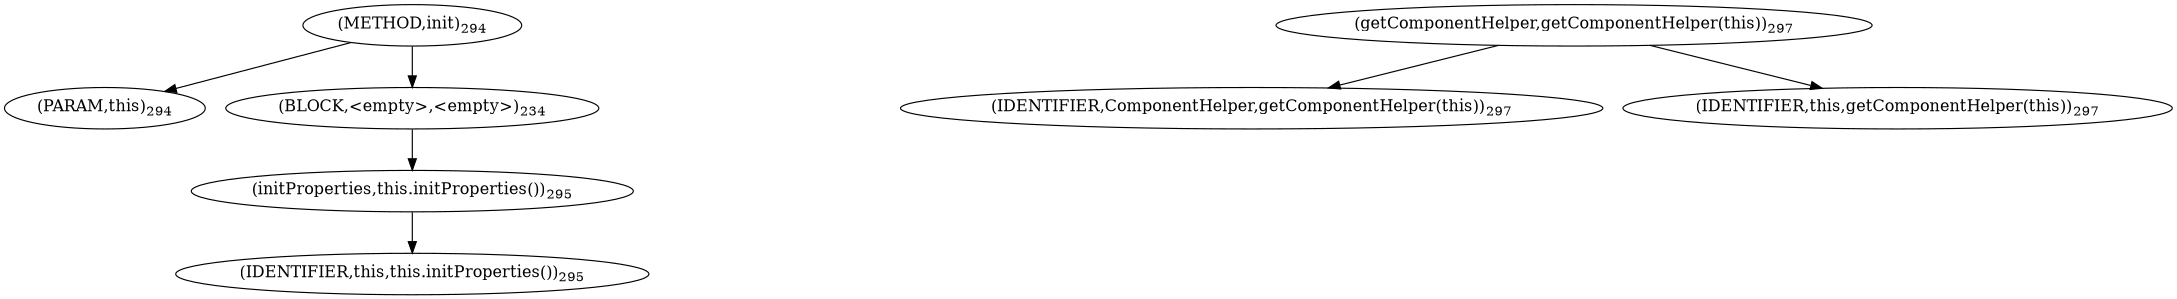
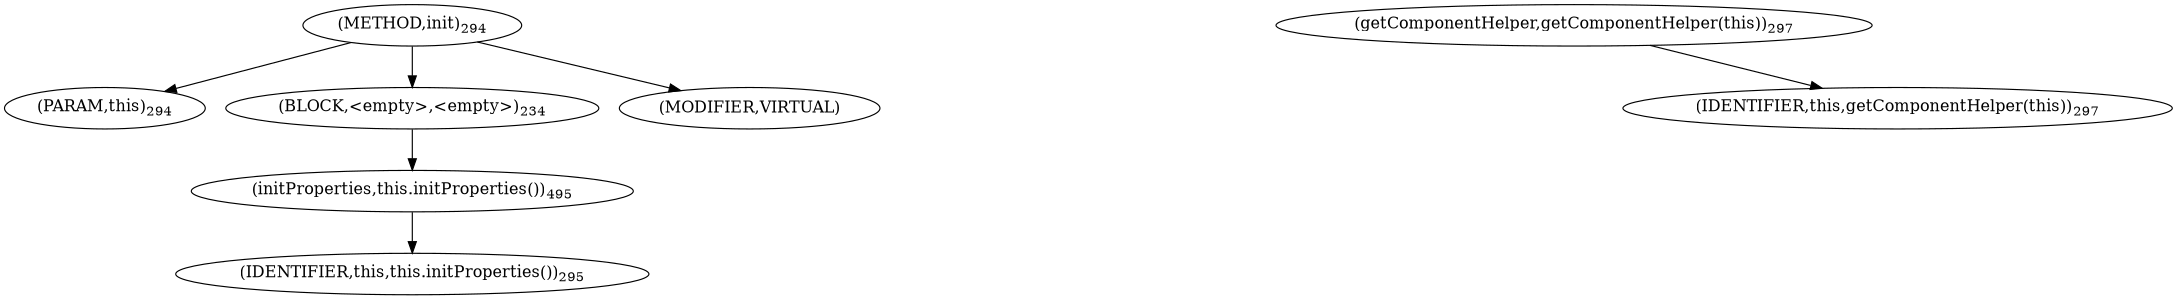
none -> (750, 108)
(1252, 108) -> none
(560, 189) -> (560, 189)
